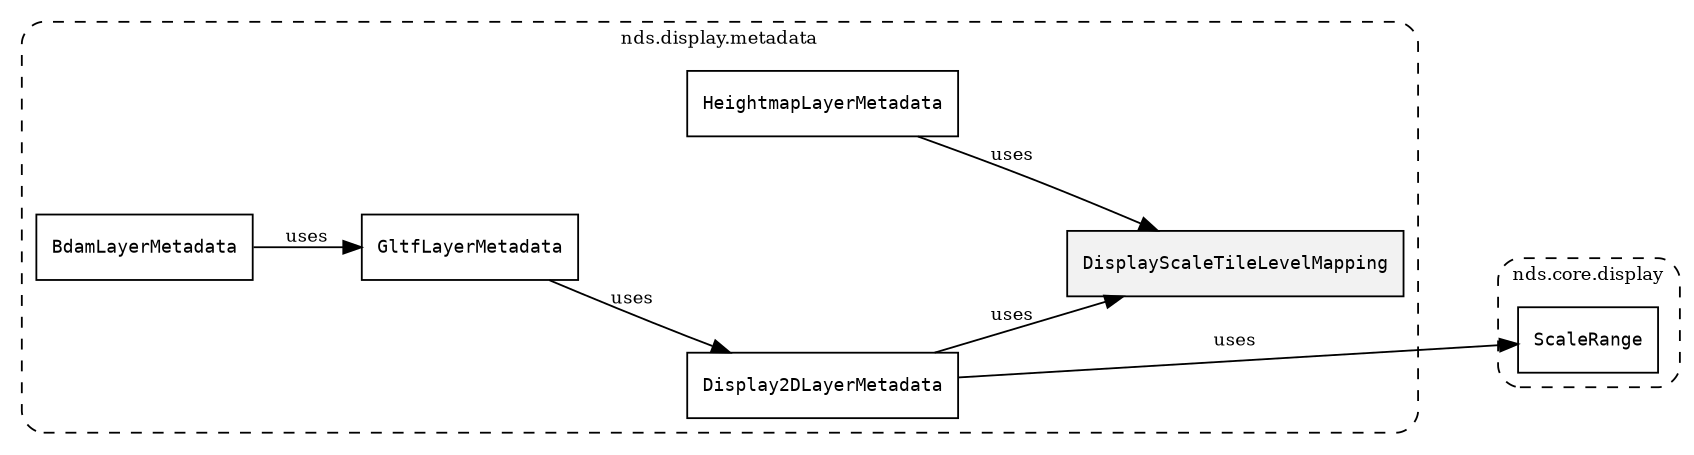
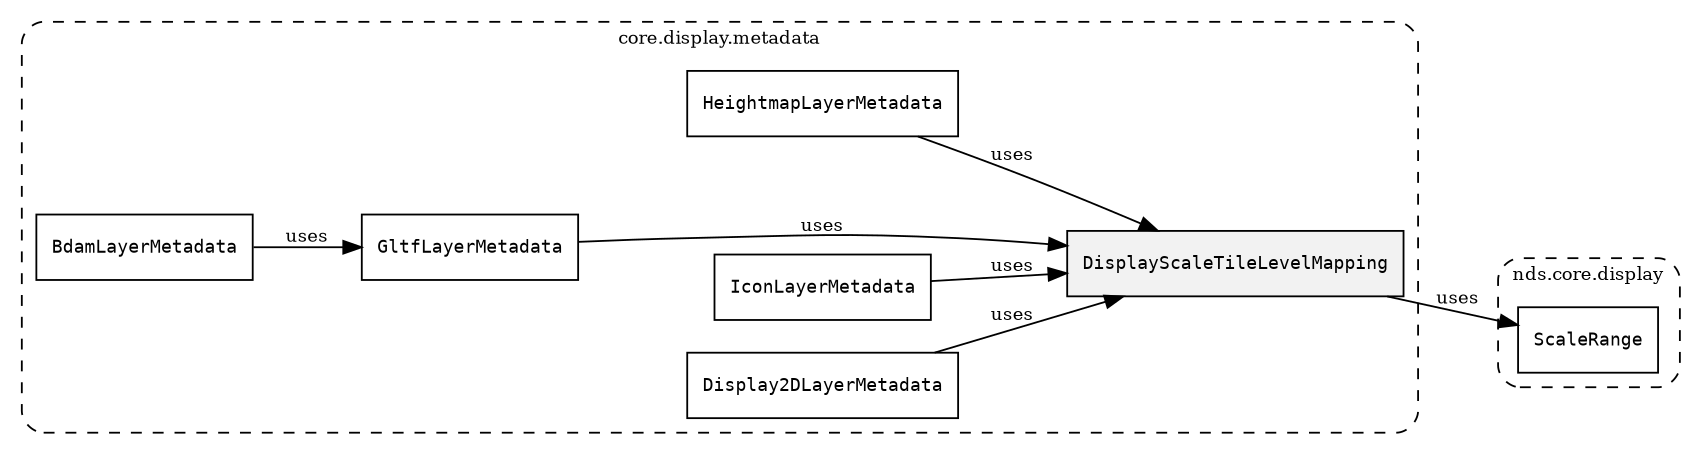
(720, 39) -> (720, 39)
none -> (823, 287)
(631, 314) -> (814, 235)
(1229, 361) -> (1443, 309)
